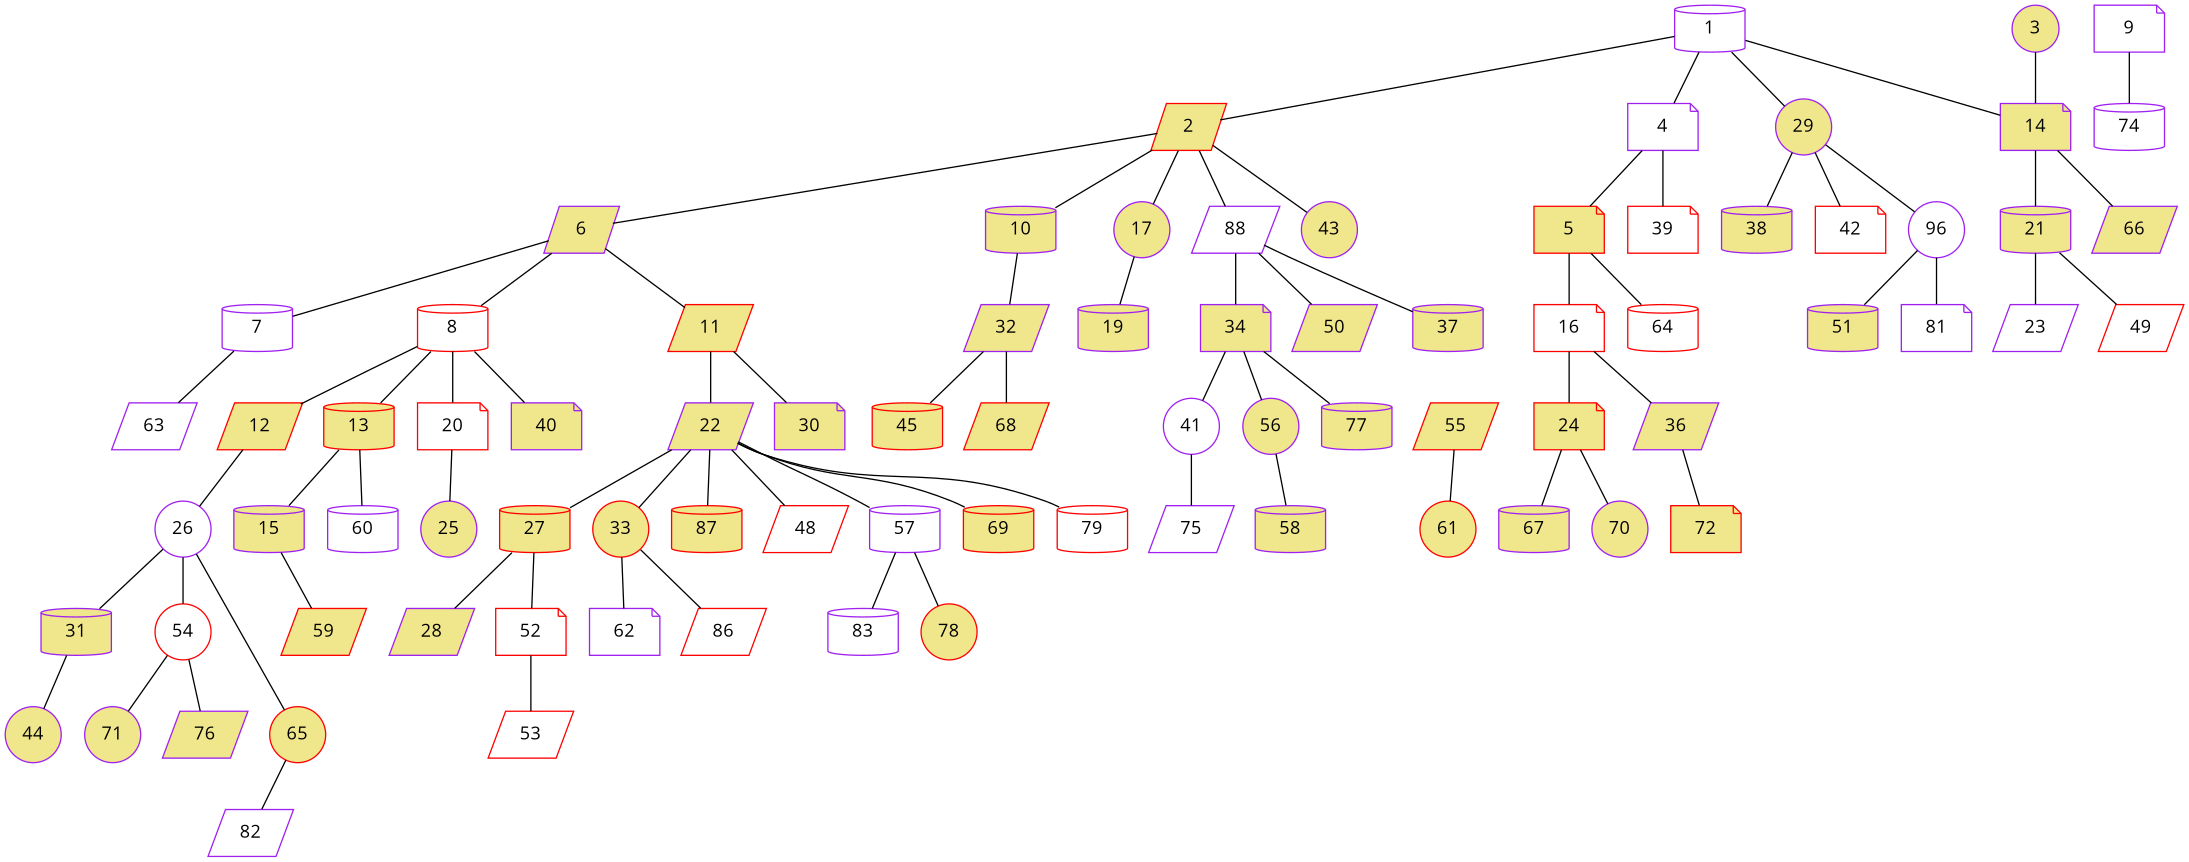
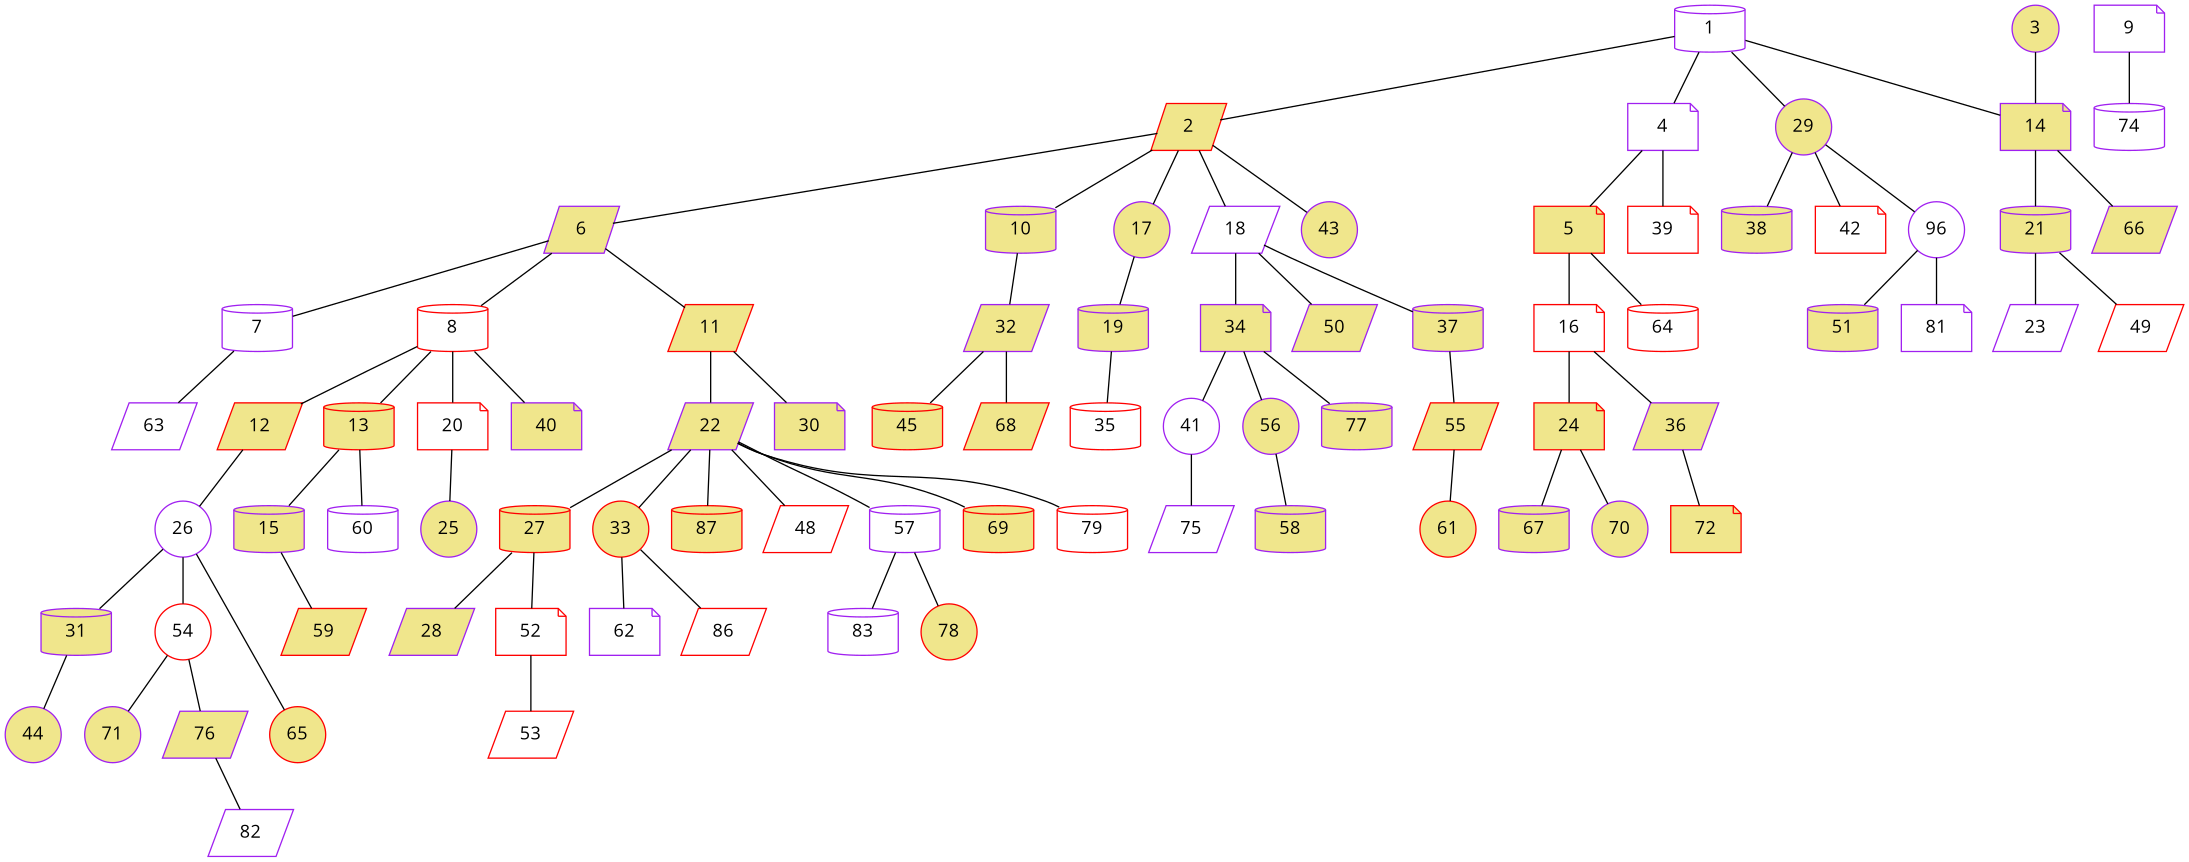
(1236, 230) -> (1236, 230)
none -> (1452, 377)
none -> (1105, 426)
(274, 785) -> (228, 784)
